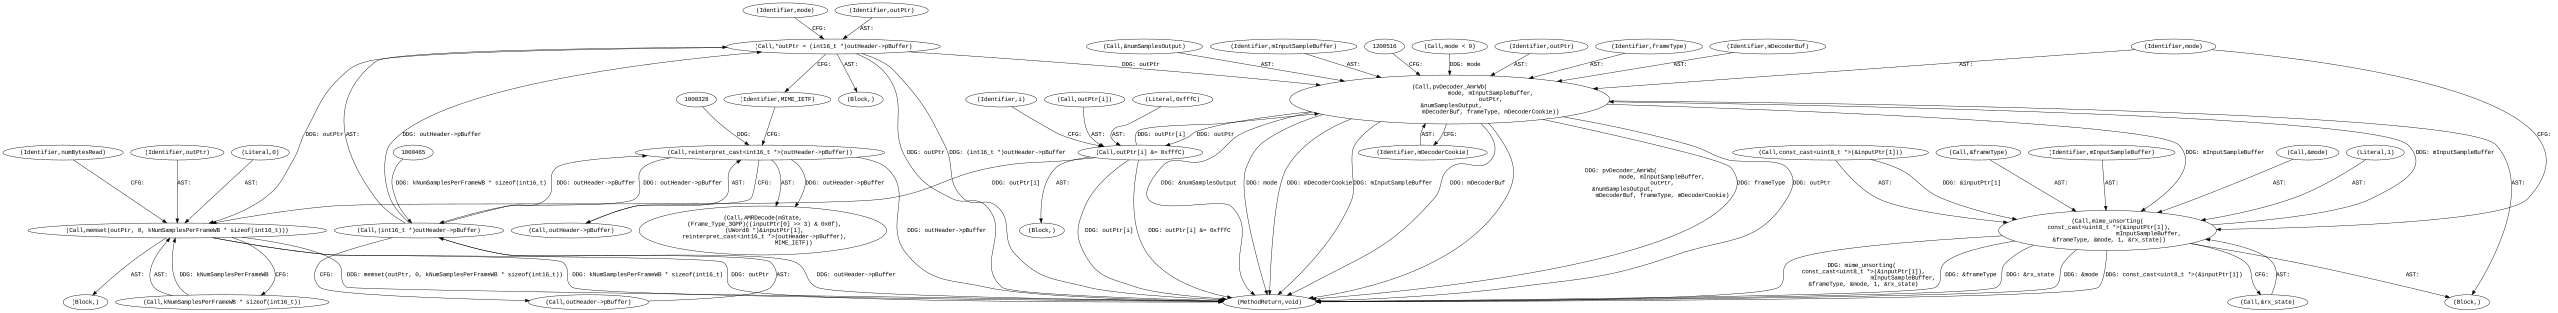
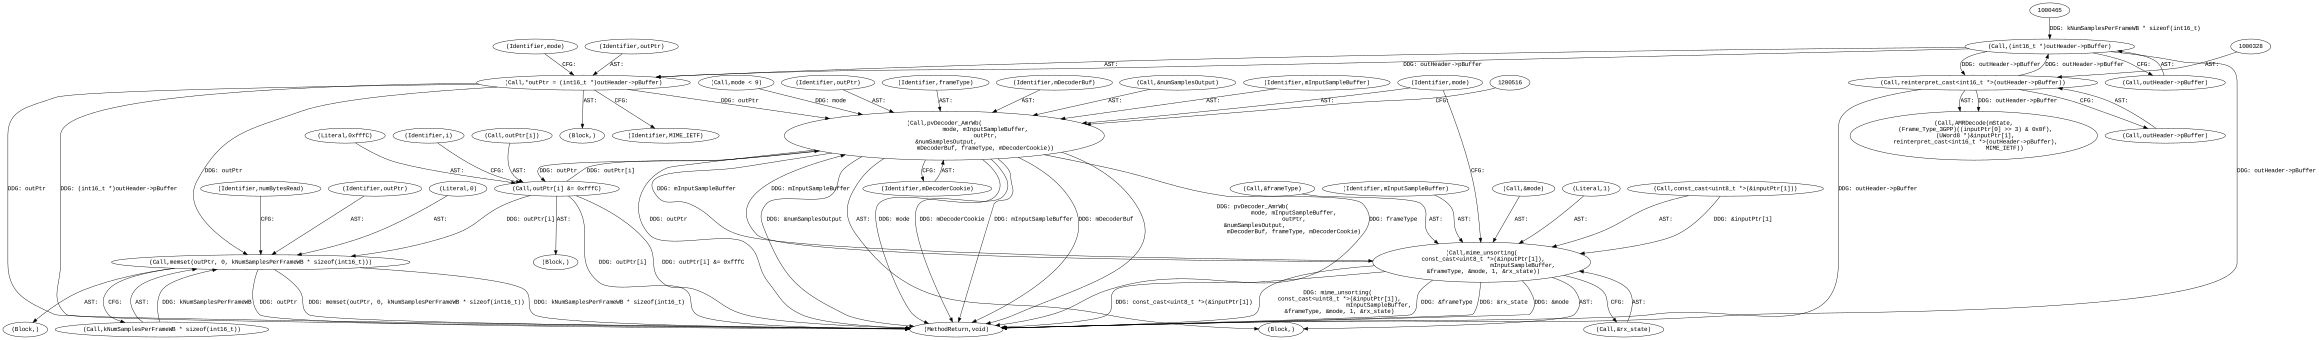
(769, 124) -> none
(746, 135) -> (2214, 65)
